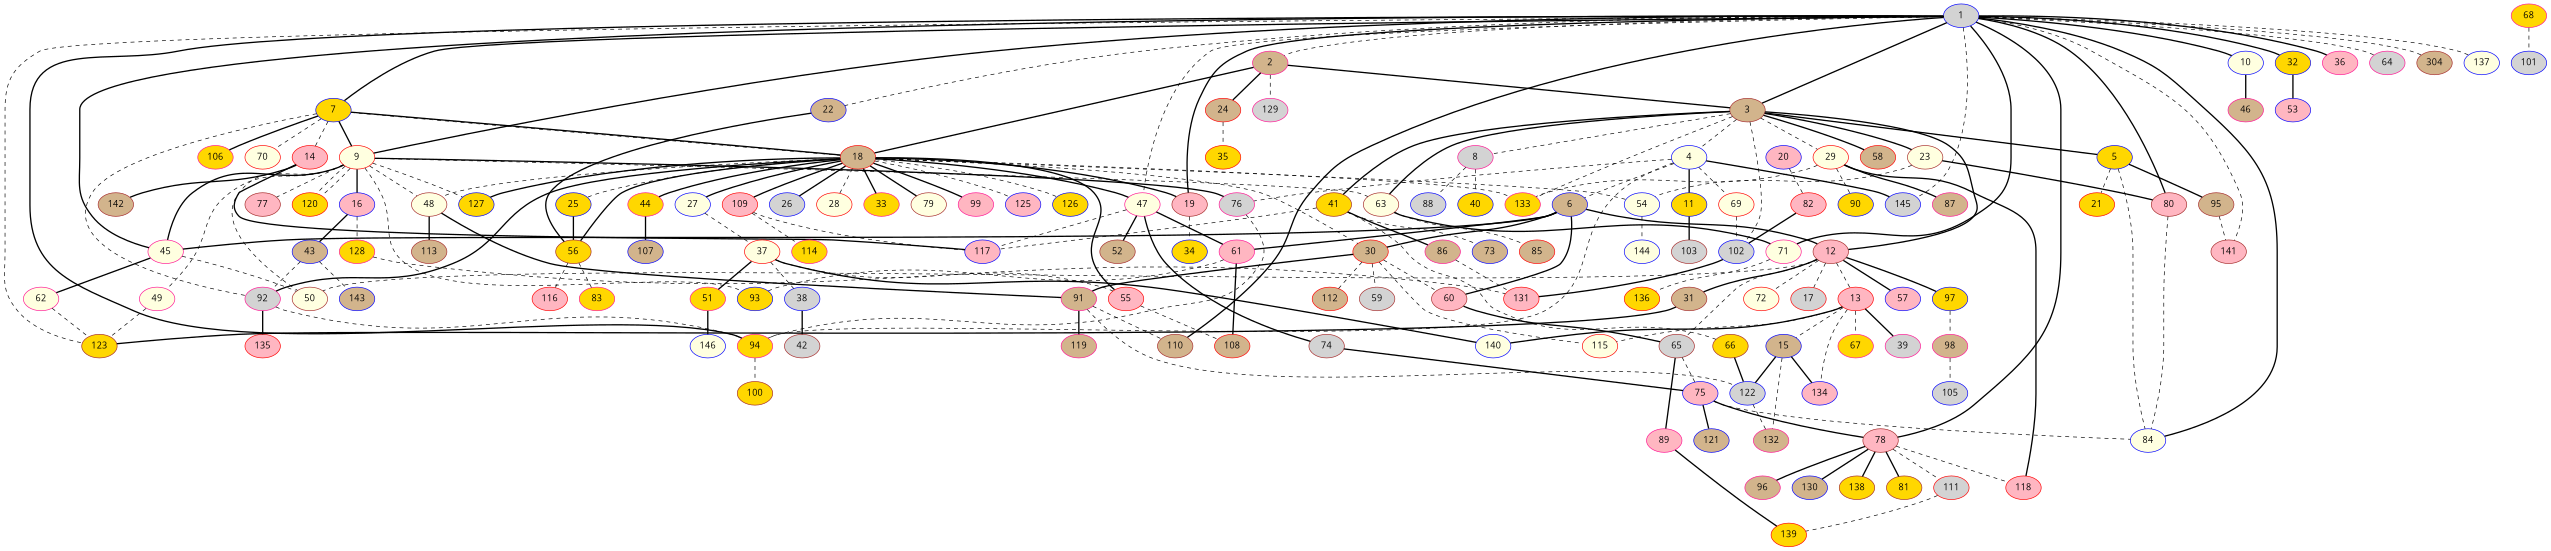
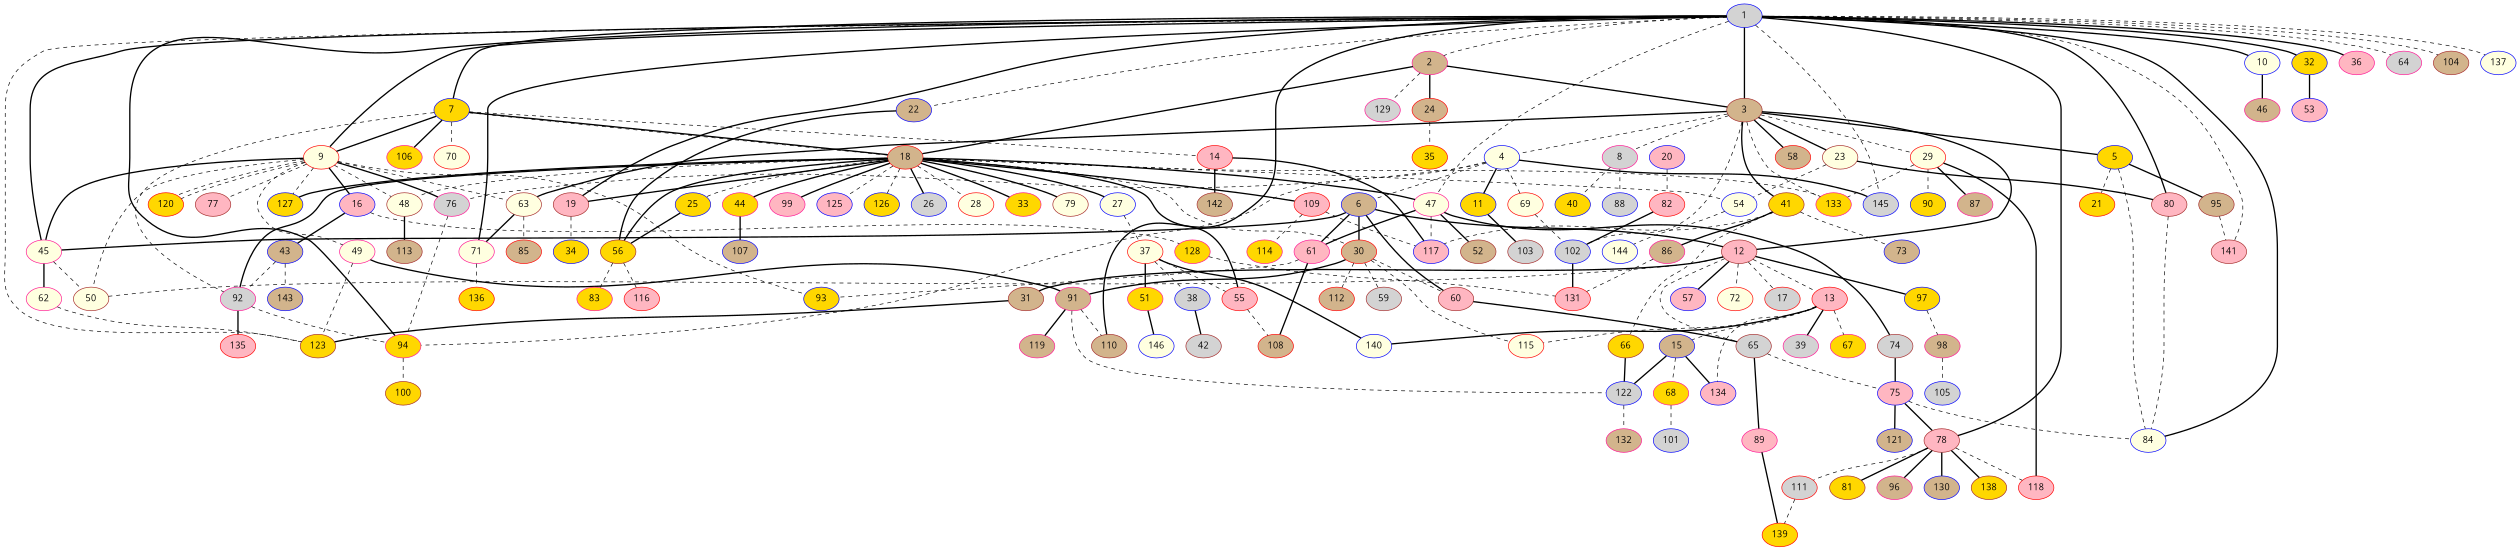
(2435, 63) -> (2451, 63)
(714, 279) -> (715, 275)
(1777, 393) -> (1674, 370)
